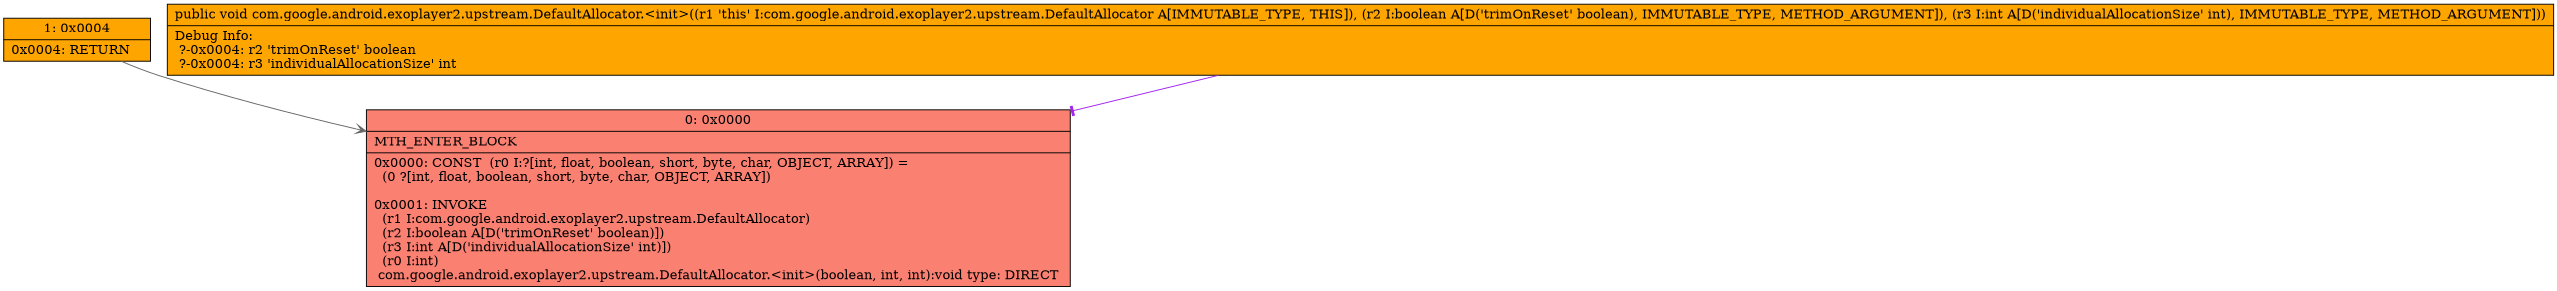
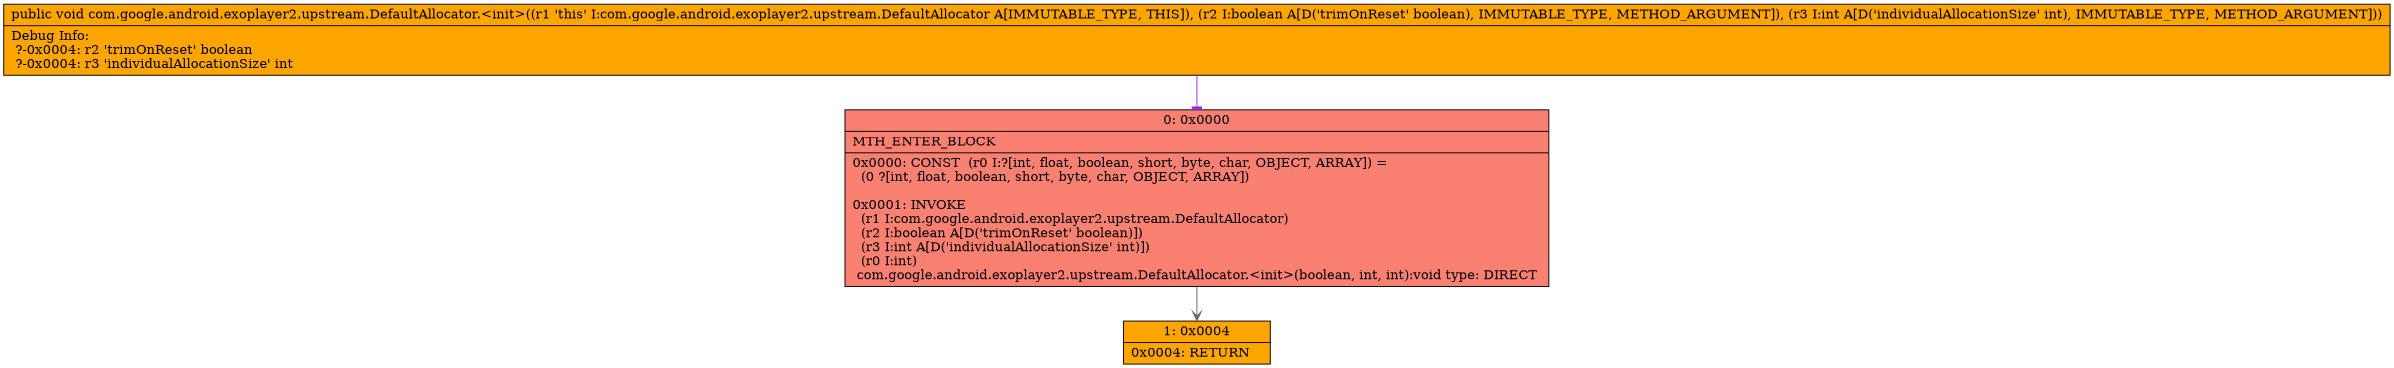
(238, 99) -> (1197, 299)
